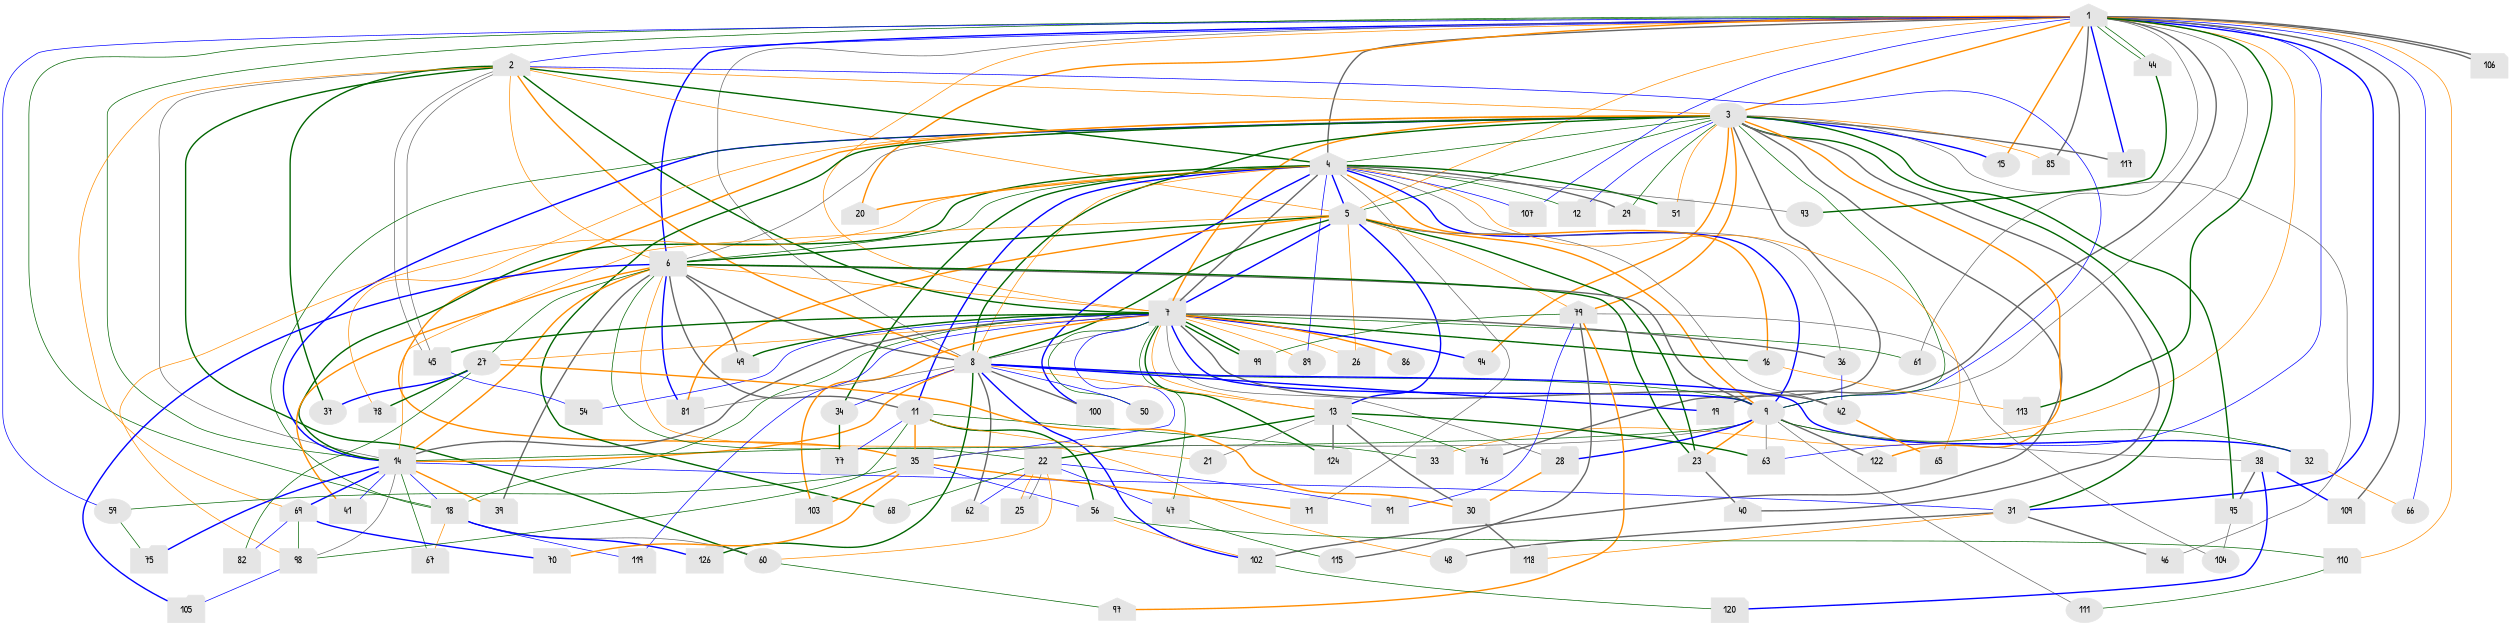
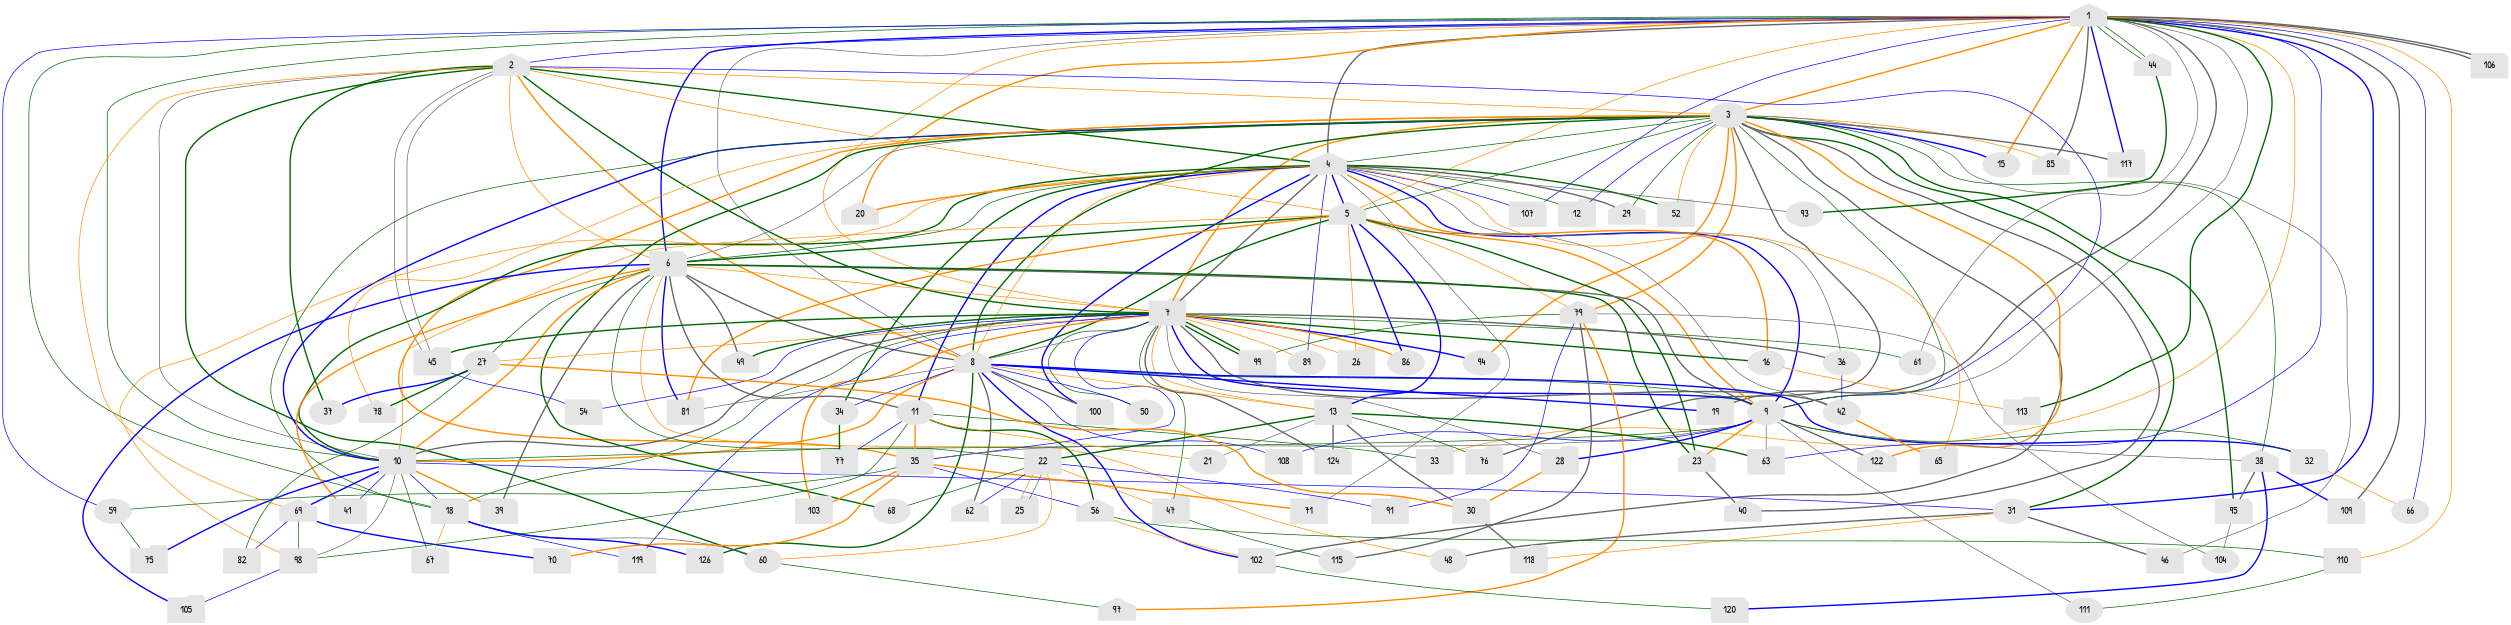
none -> (2075, 183)
(1676, 214) -> (1676, 214)
(1258, 263) -> (1376, 288)
(1225, 403) -> (1225, 403)
(397, 462) -> (397, 462)
none -> (1284, 462)
(1125, 493) -> (1125, 493)
